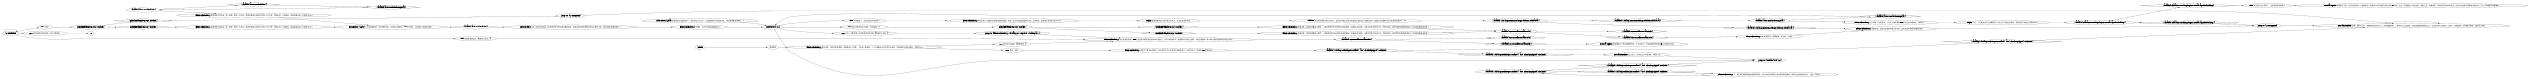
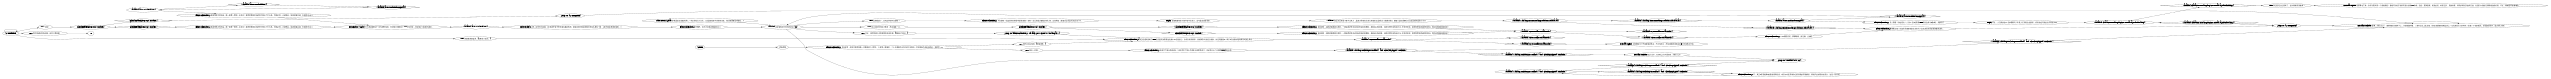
(773, 27) -> (783, 27)
